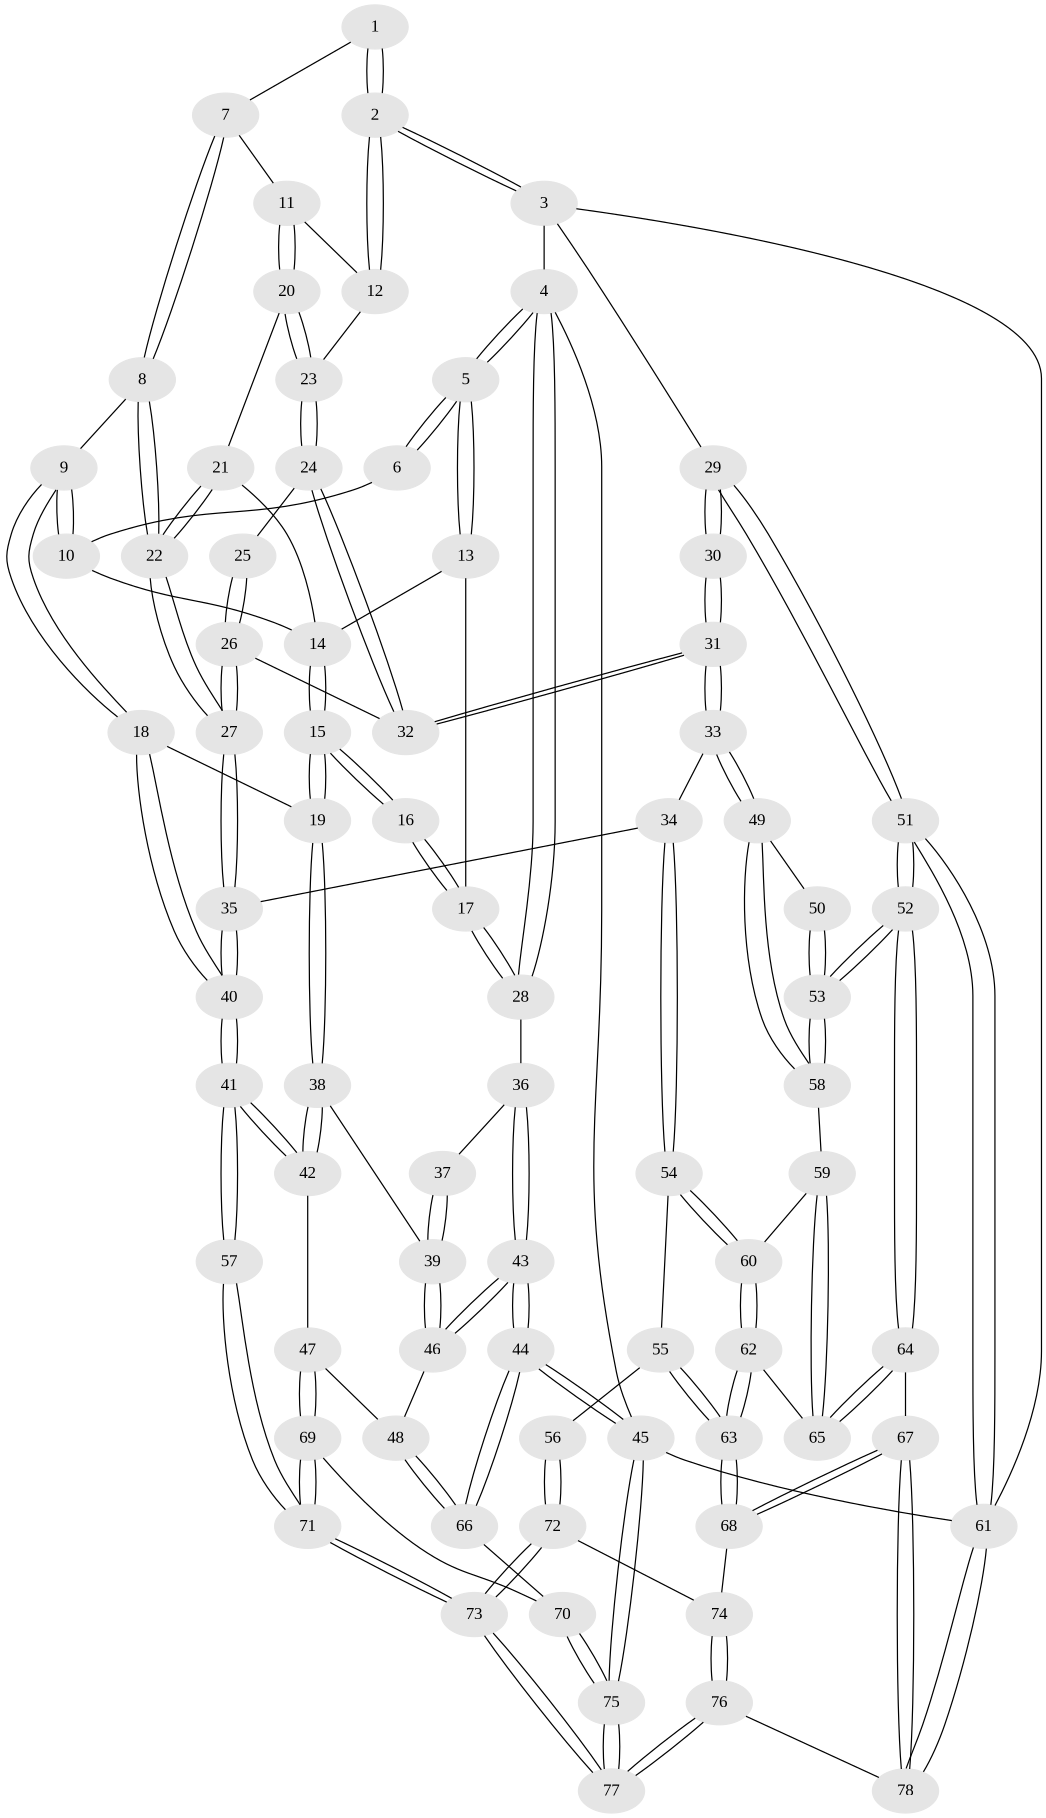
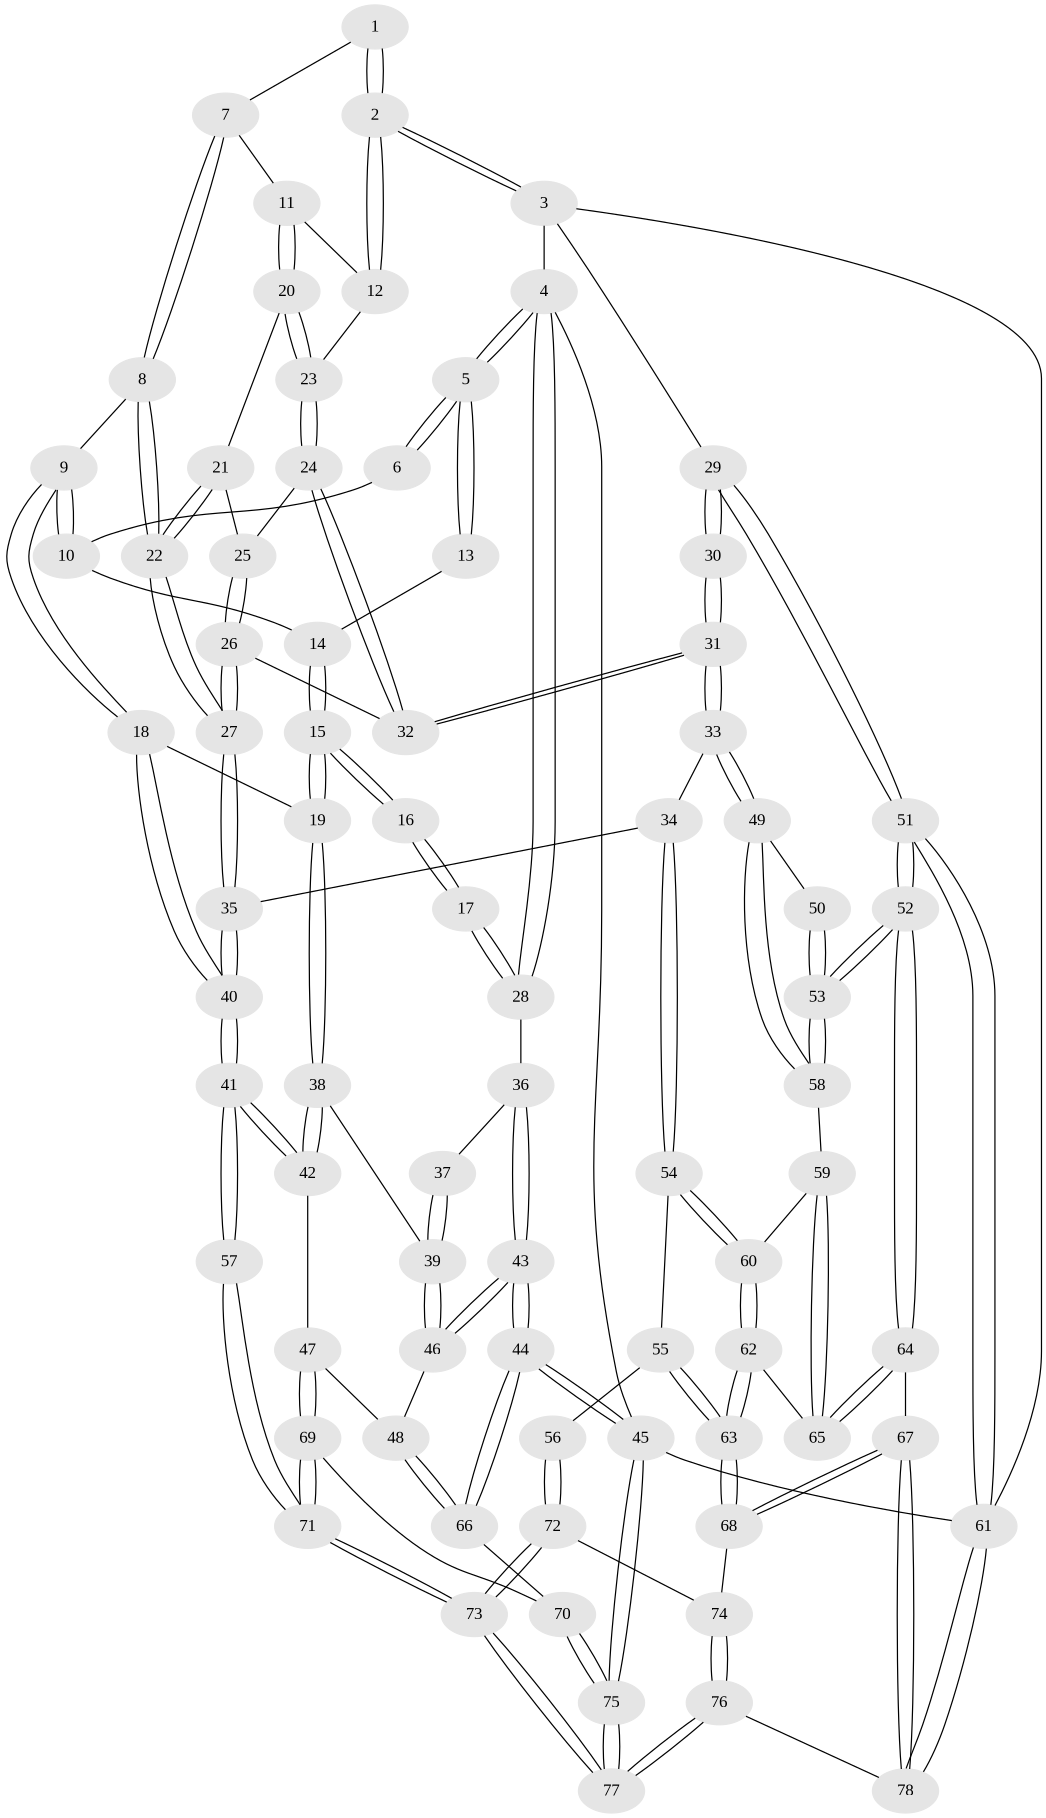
(293, 546) -> (230, 504)
(466, 732) -> none
